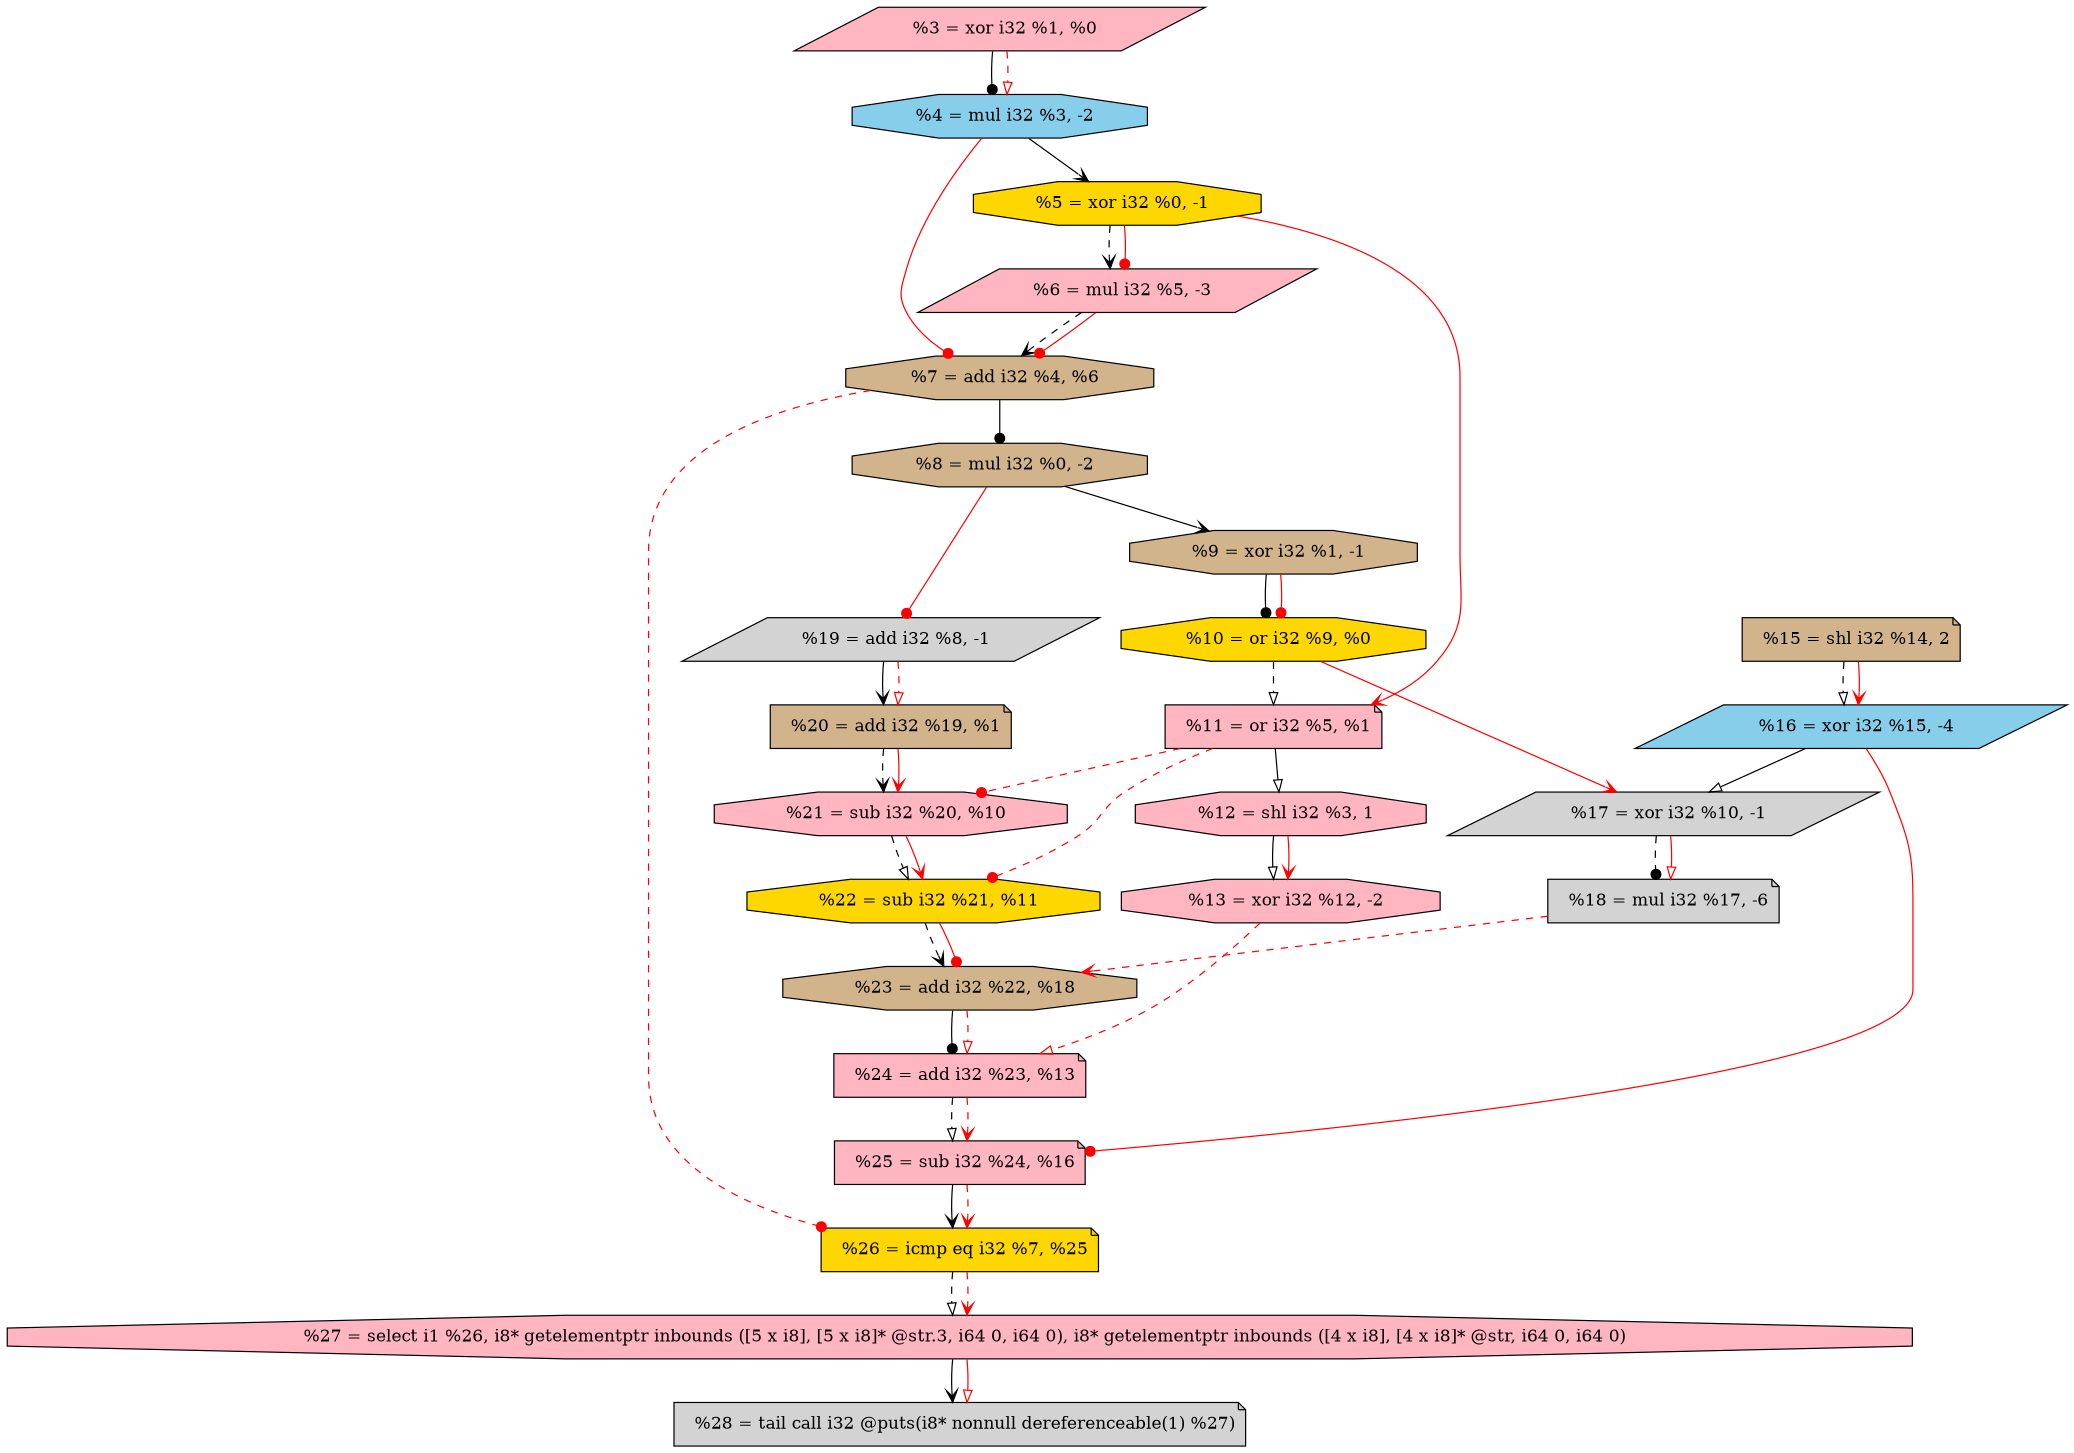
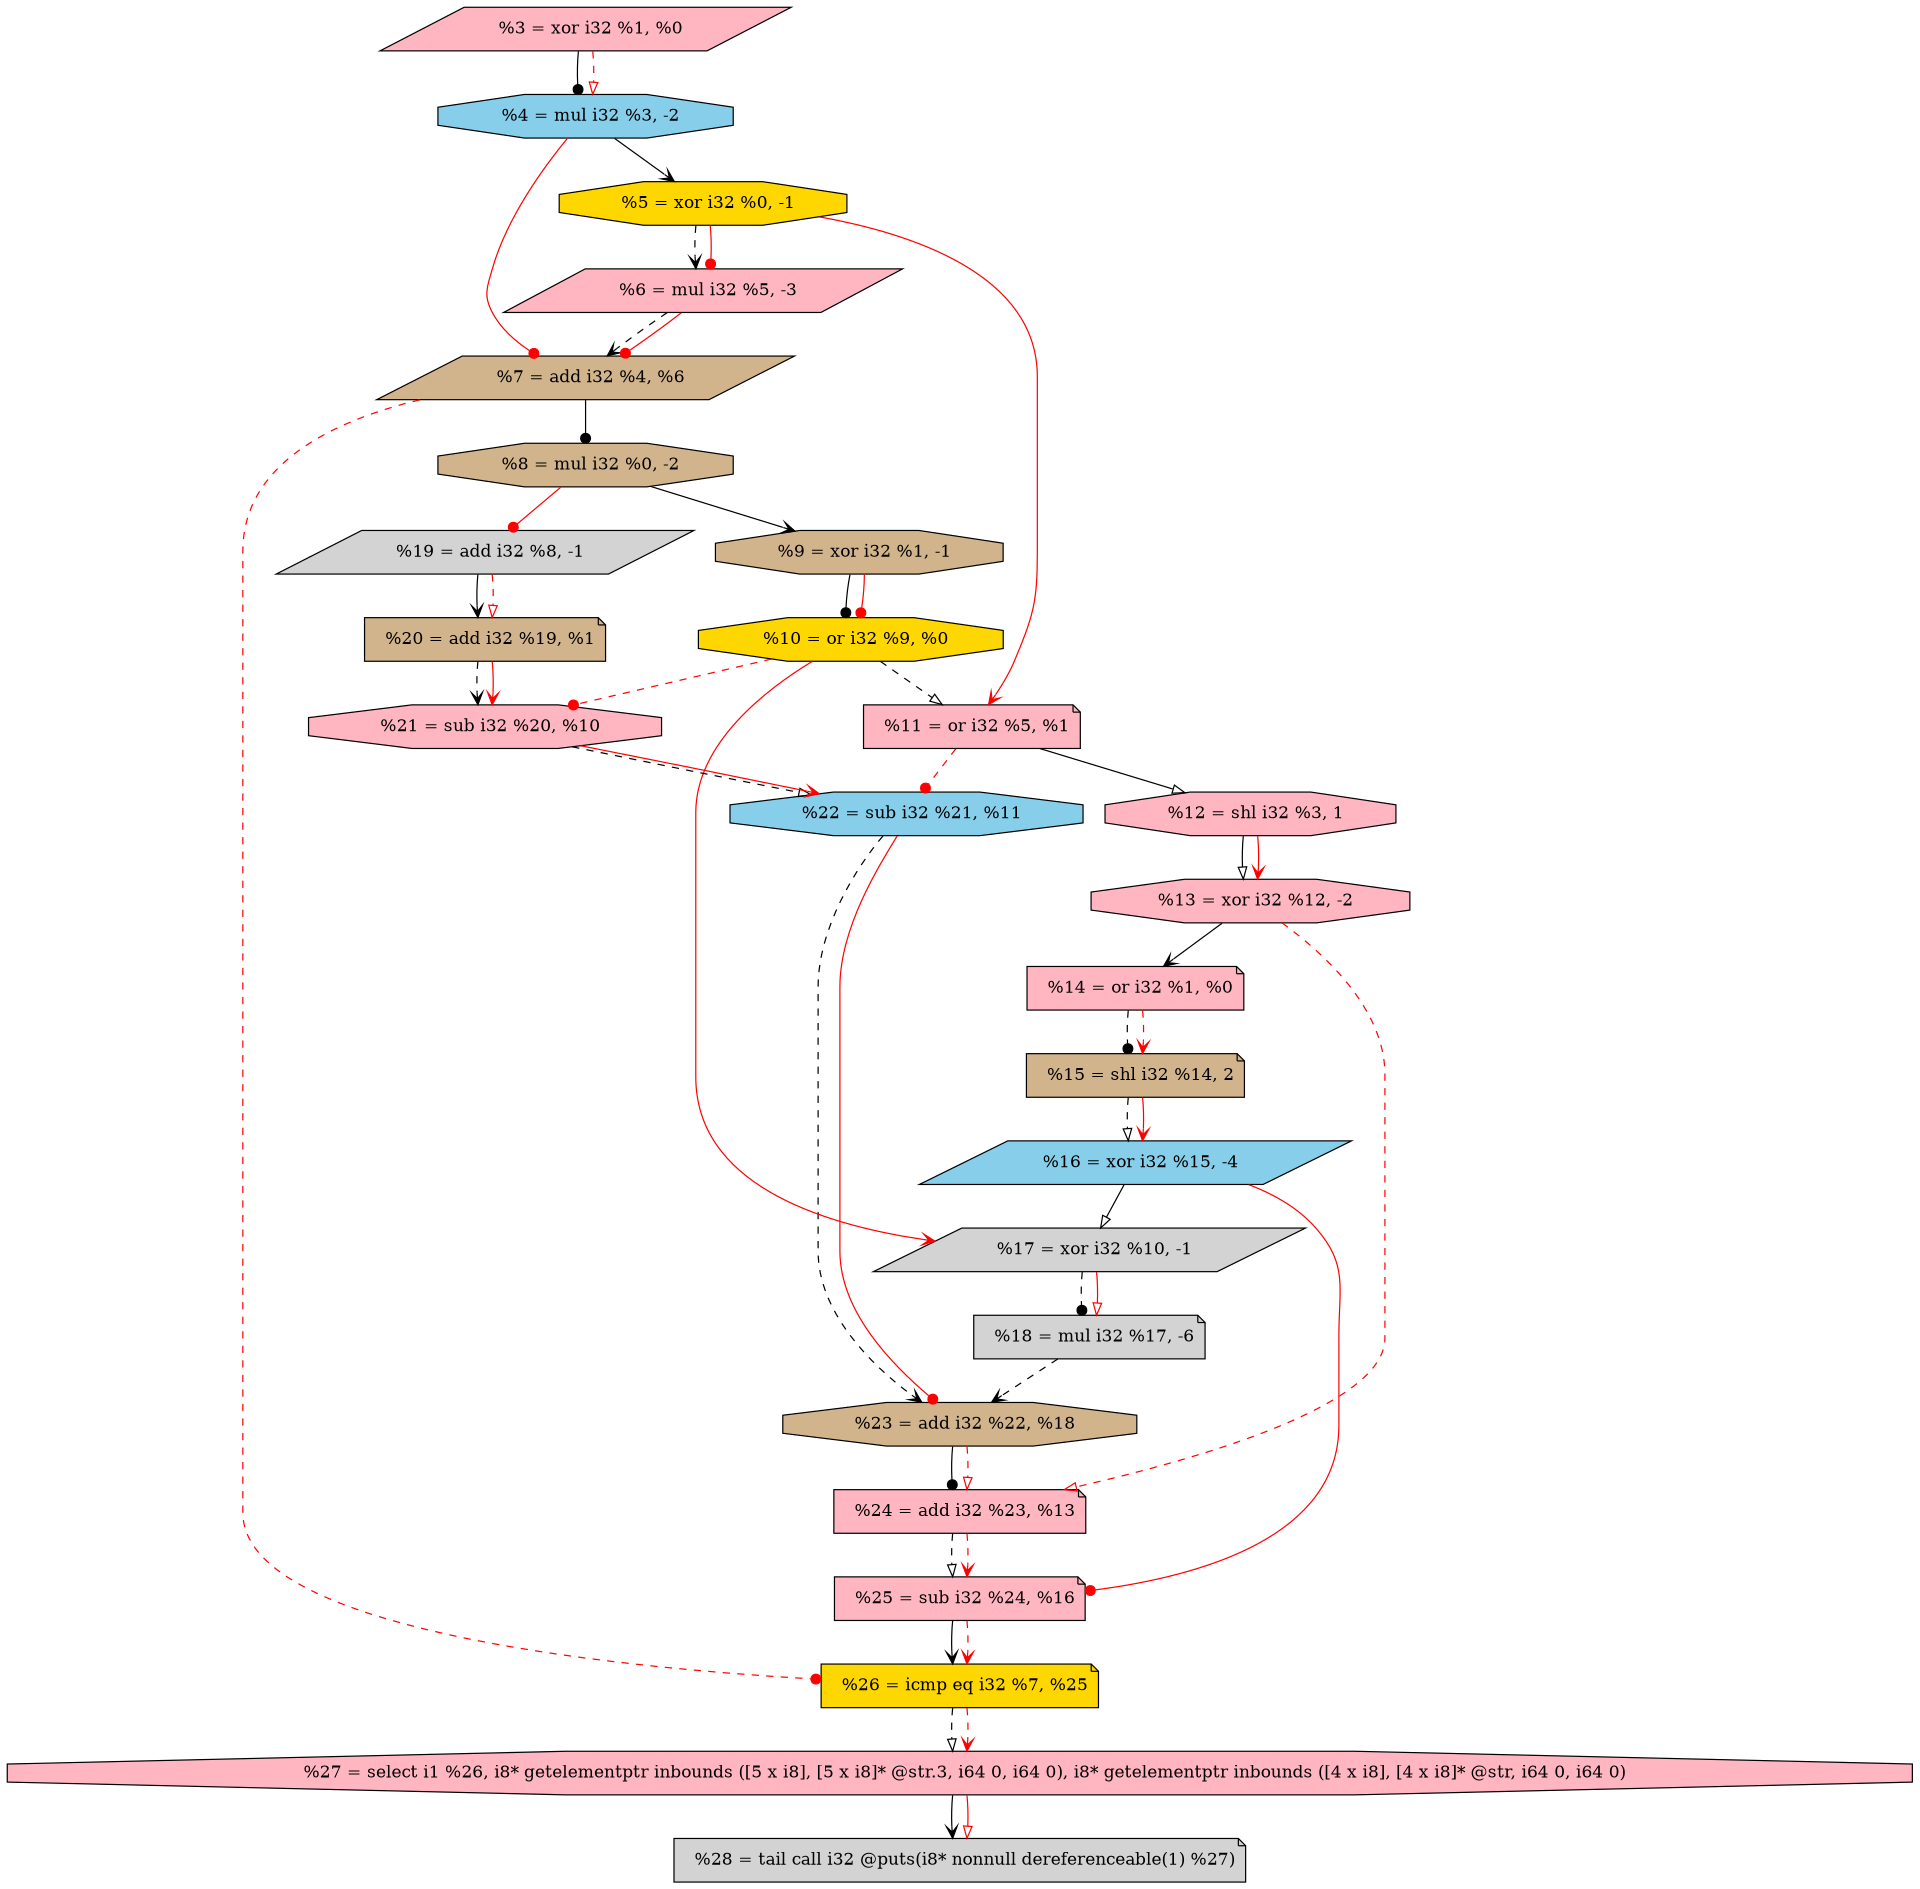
(1000, 378) -> (586, 378)
(1083, 770) -> (675, 681)
(923, 901) -> (907, 814)
(1321, 944) -> (1030, 1377)
none -> (1135, 988)
